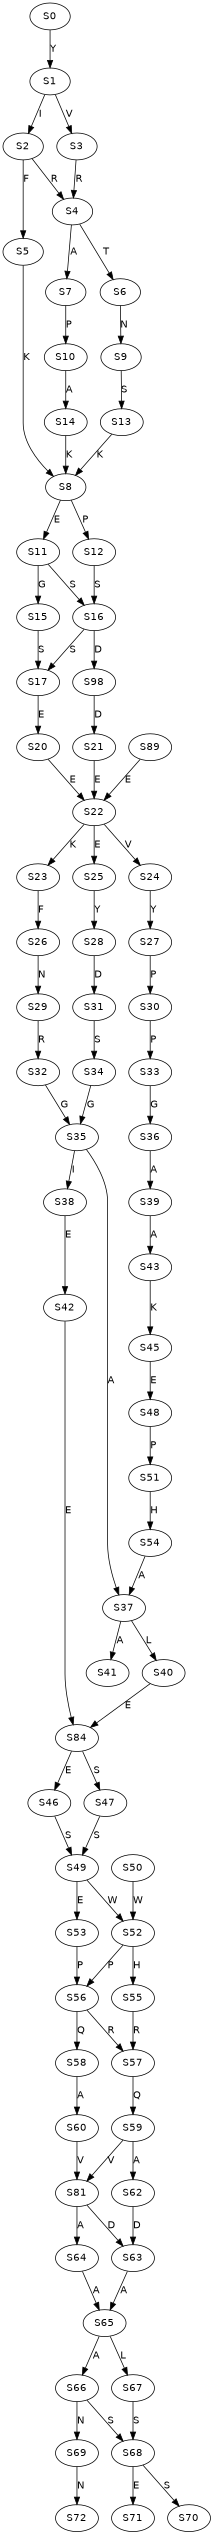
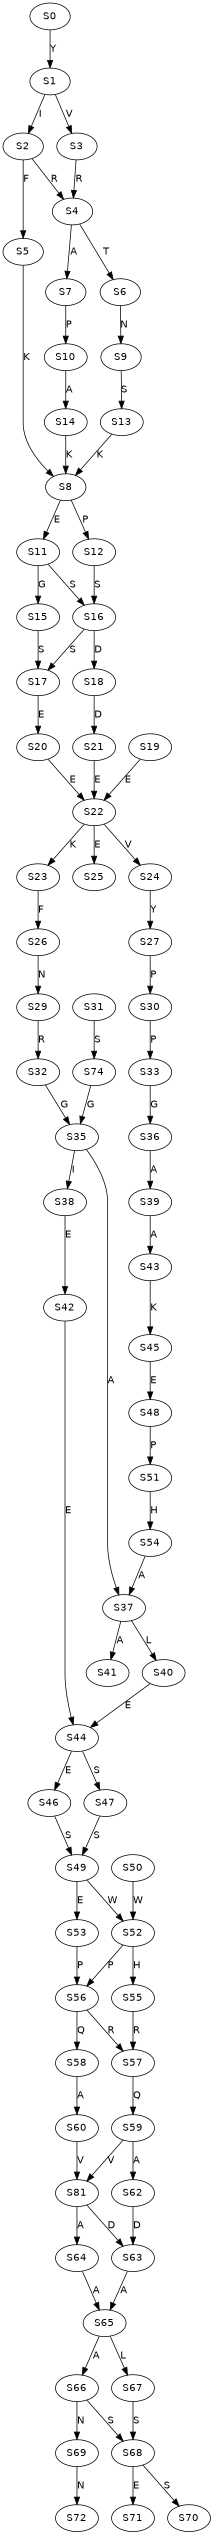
(94, 682) -> (94, 682)
(150, 747) -> (150, 747)
(94, 942) -> none
(94, 1072) -> (94, 1072)
(77, 1738) -> (77, 1738)
